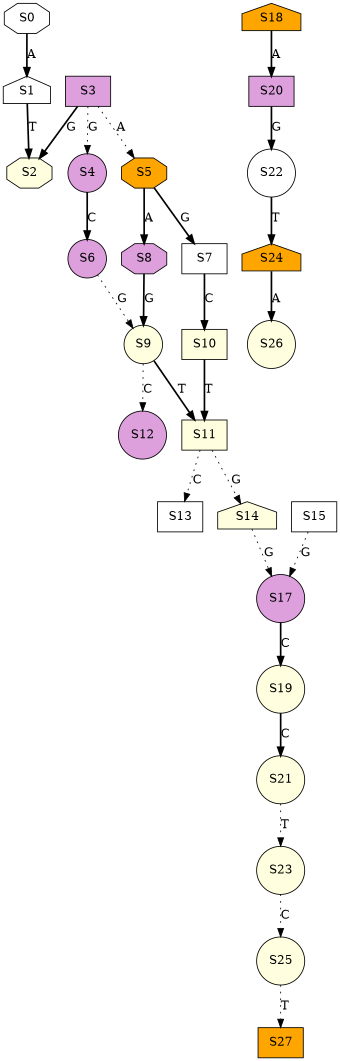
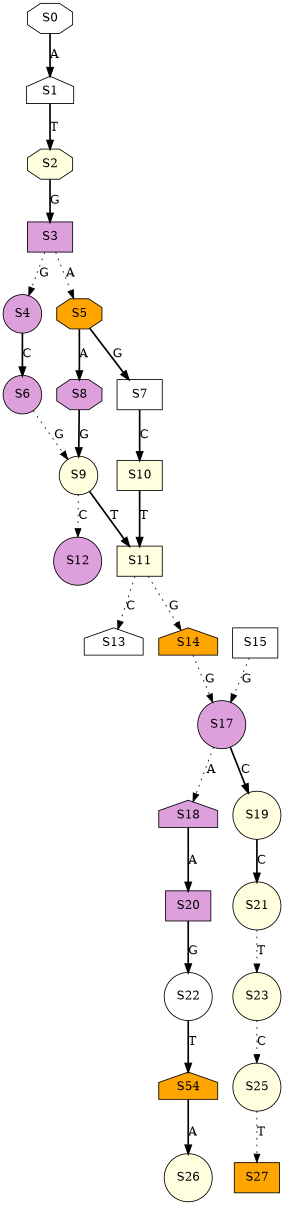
(271, 18) -> (188, 815)
(61, 129) -> (50, 196)
(271, 259) -> (188, 1087)
(180, 517) -> (114, 643)
(247, 517) -> (188, 643)
none -> (205, 771)
